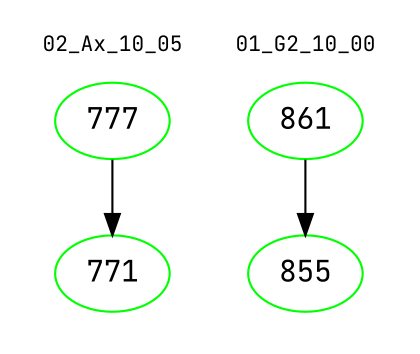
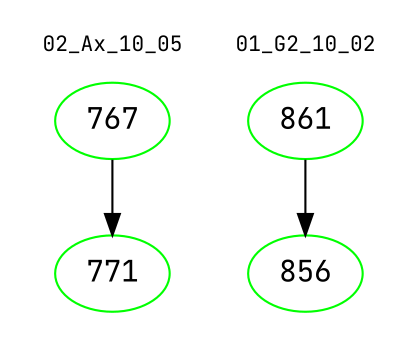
(306, 46) -> (306, 46)
(112, 121) -> (112, 121)
(305, 274) -> (305, 274)
